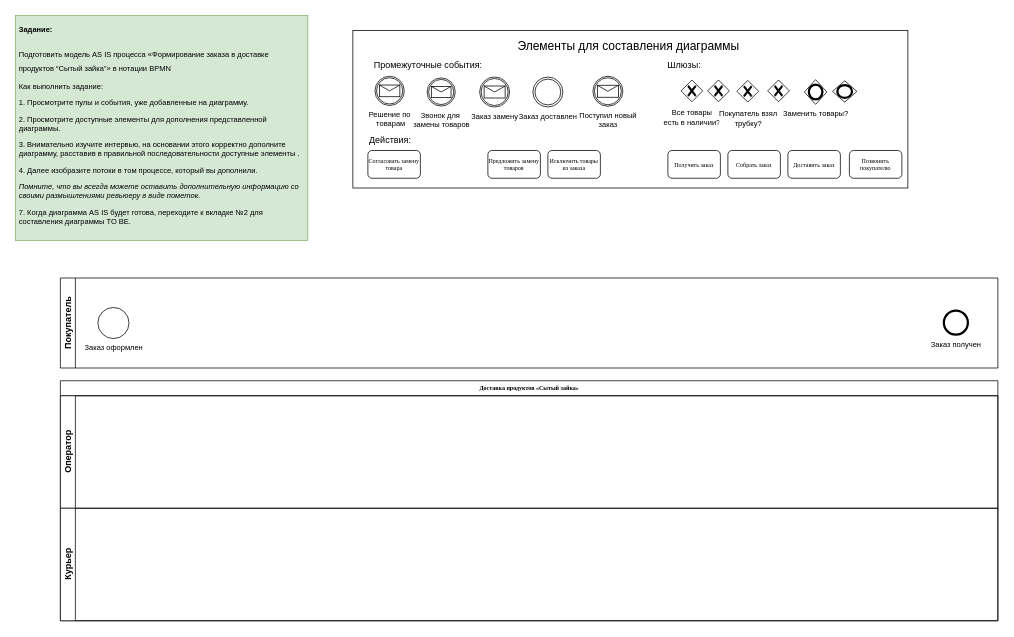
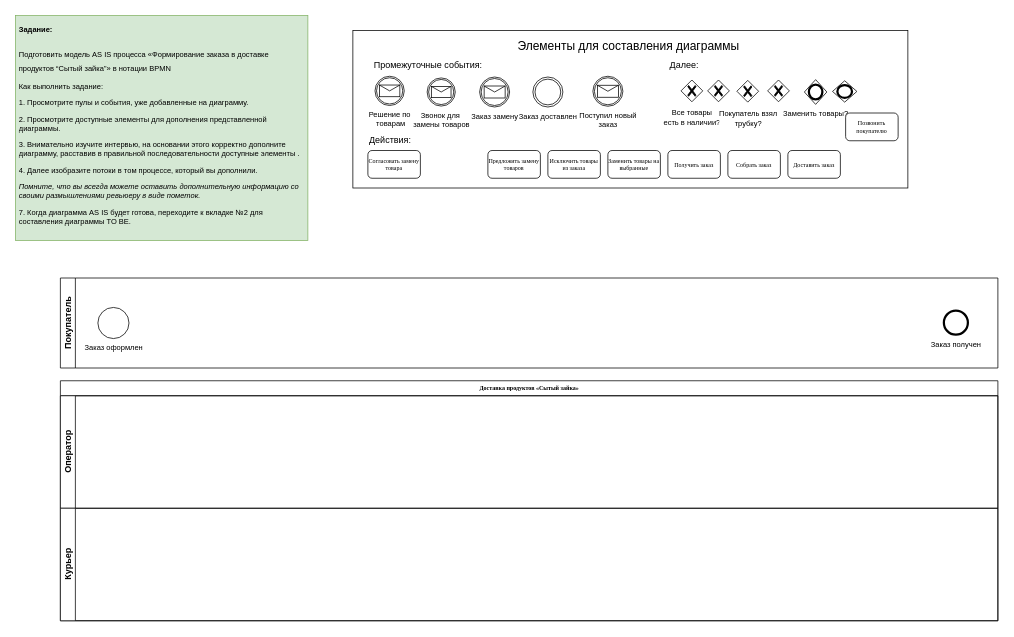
(684, 64) -> (684, 64)
none -> (634, 164)
(876, 164) -> (872, 127)
